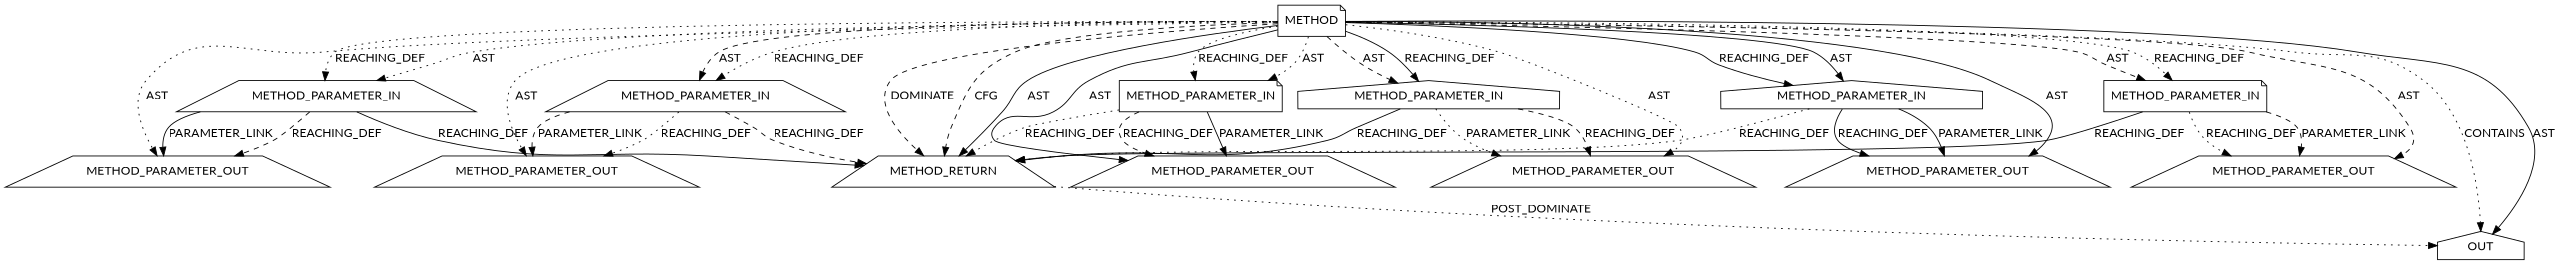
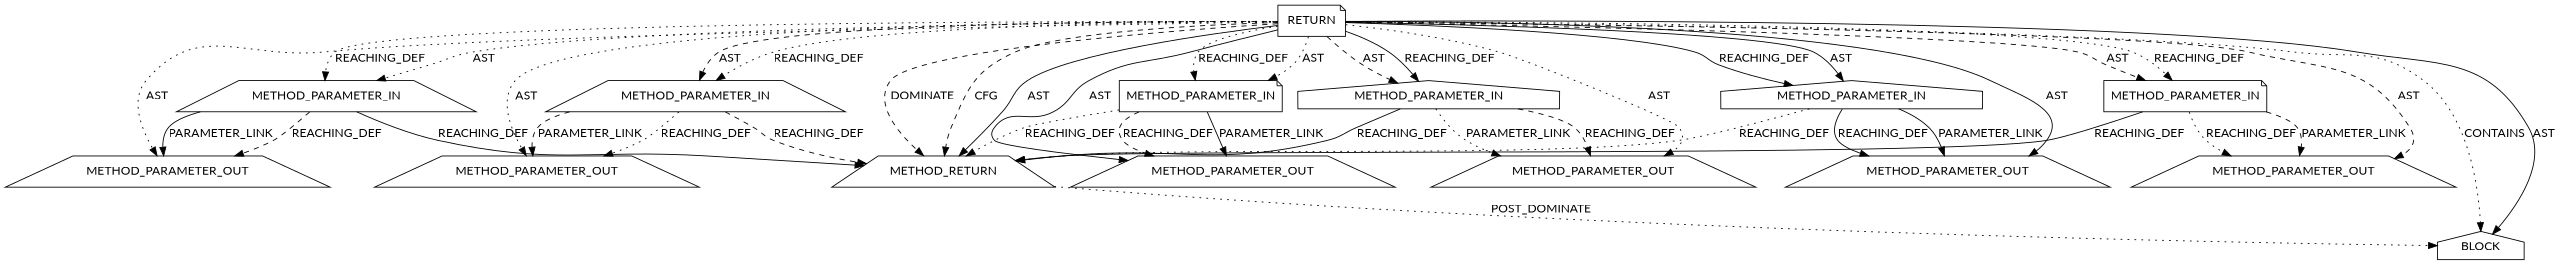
(1312, 21) -> (1312, 21)
(2481, 247) -> (2481, 247)
